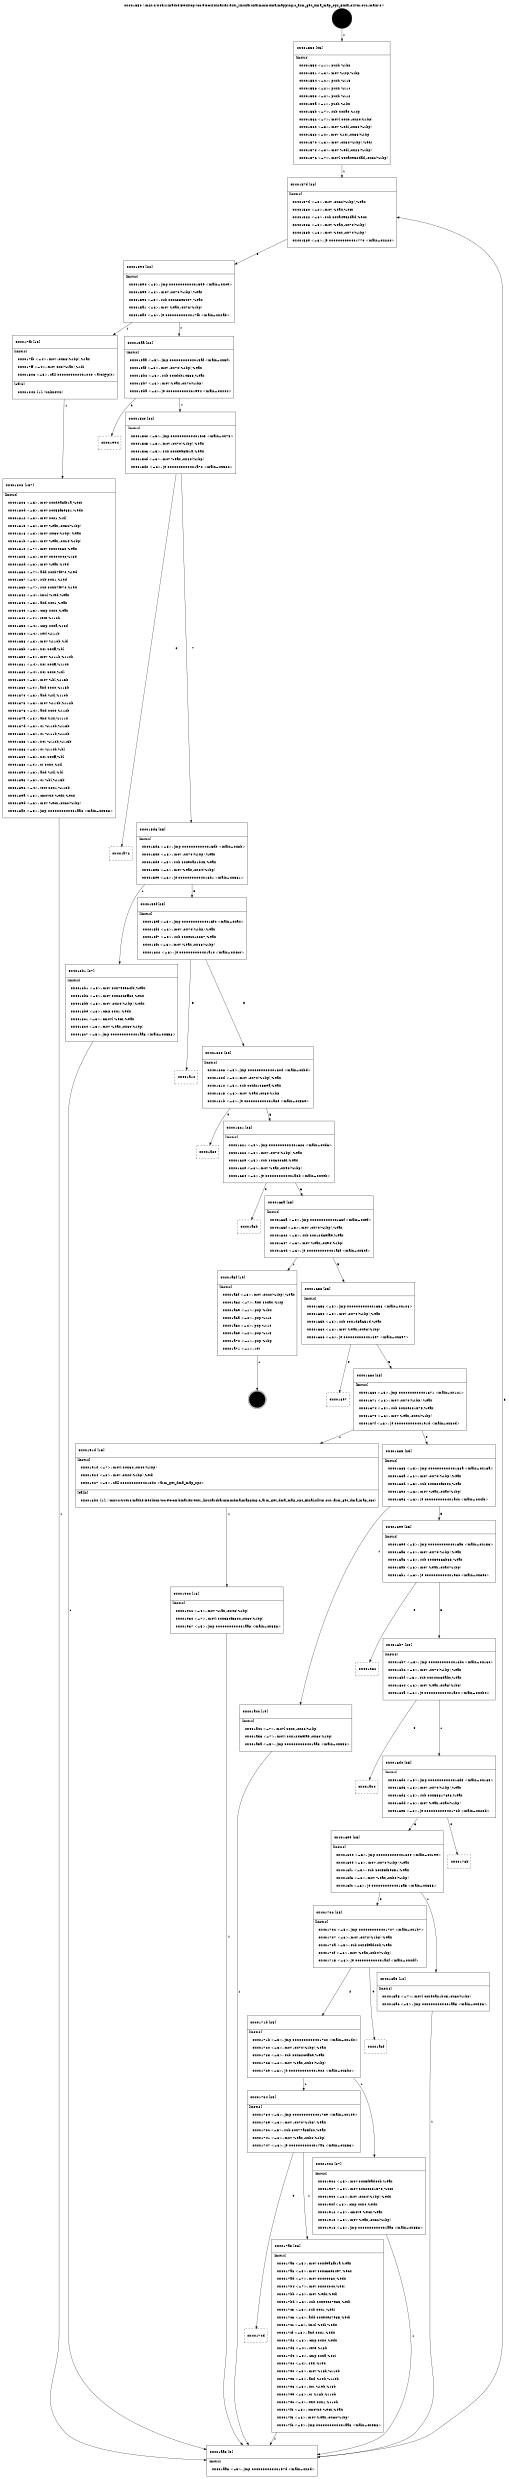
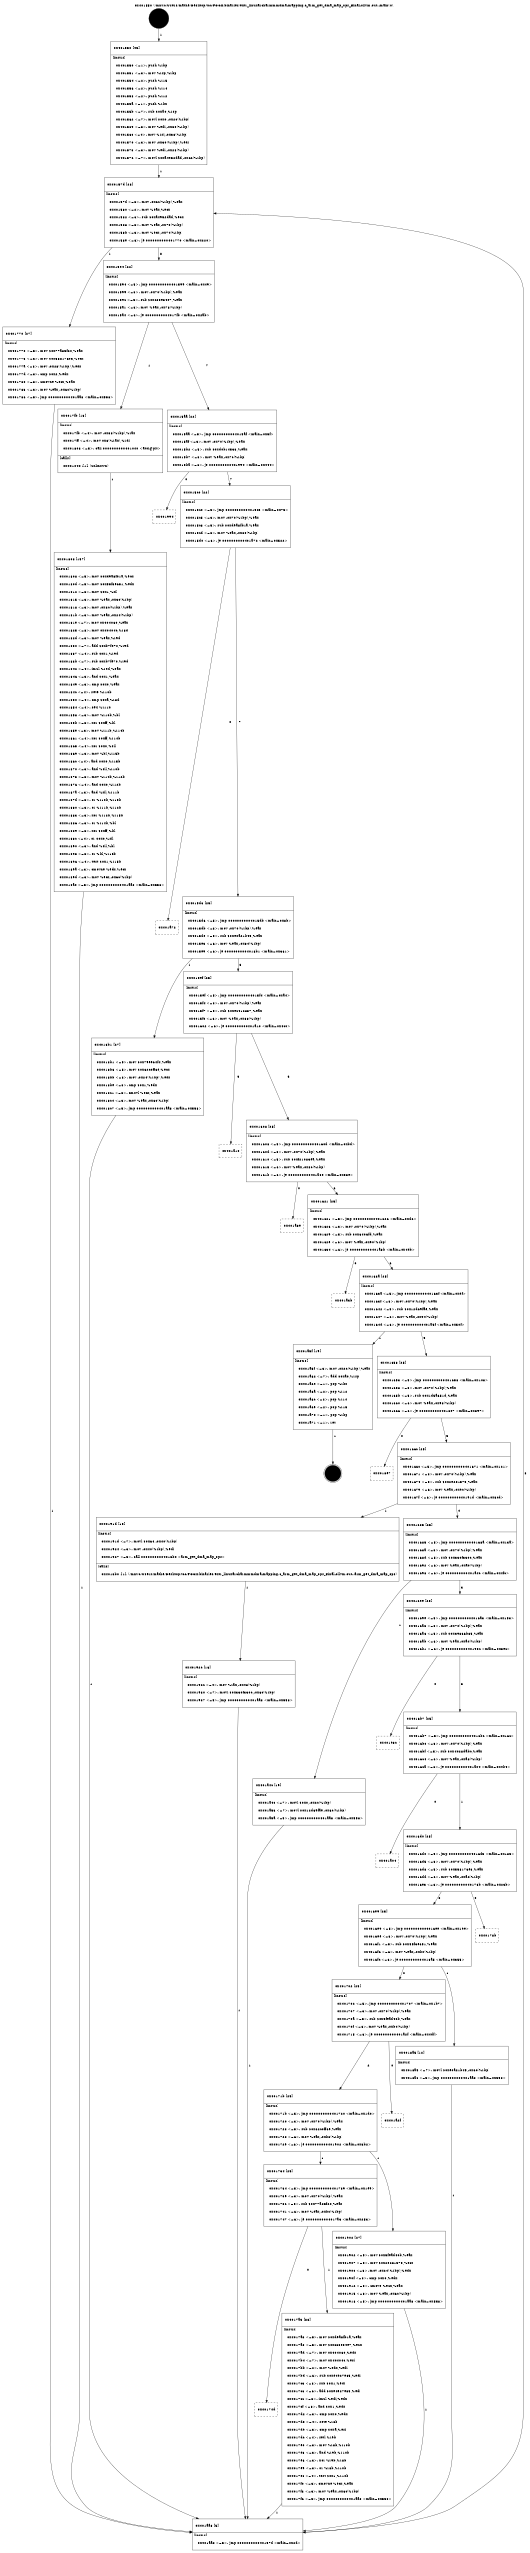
none -> (59, 366)
